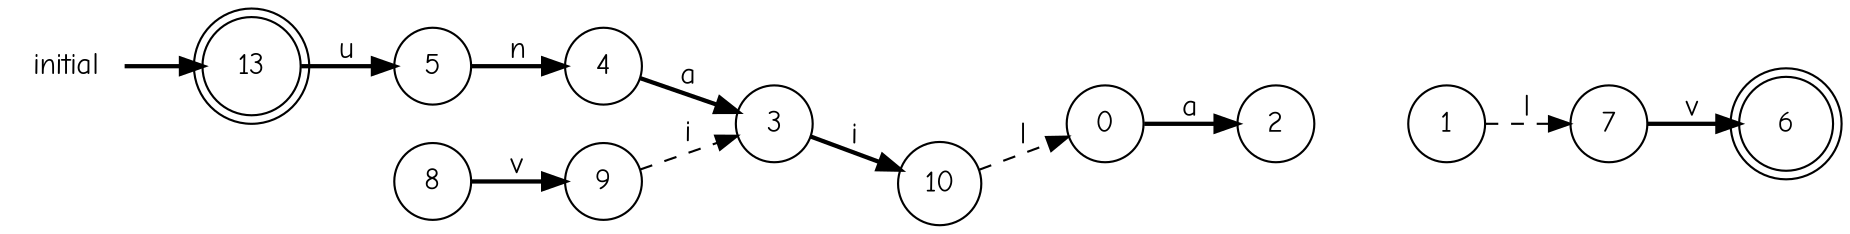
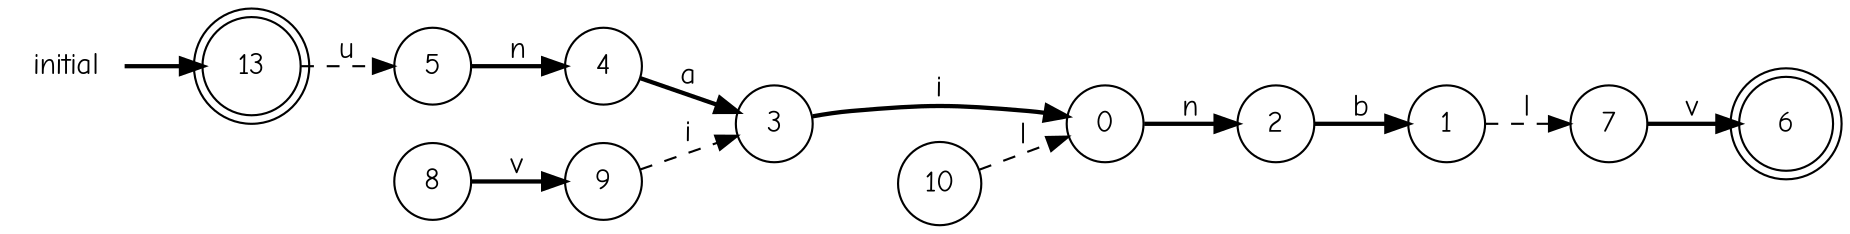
(337, 66) -> (337, 66)
(1191, 108) -> (1191, 108)
none -> (1351, 124)
(845, 149) -> (929, 106)
